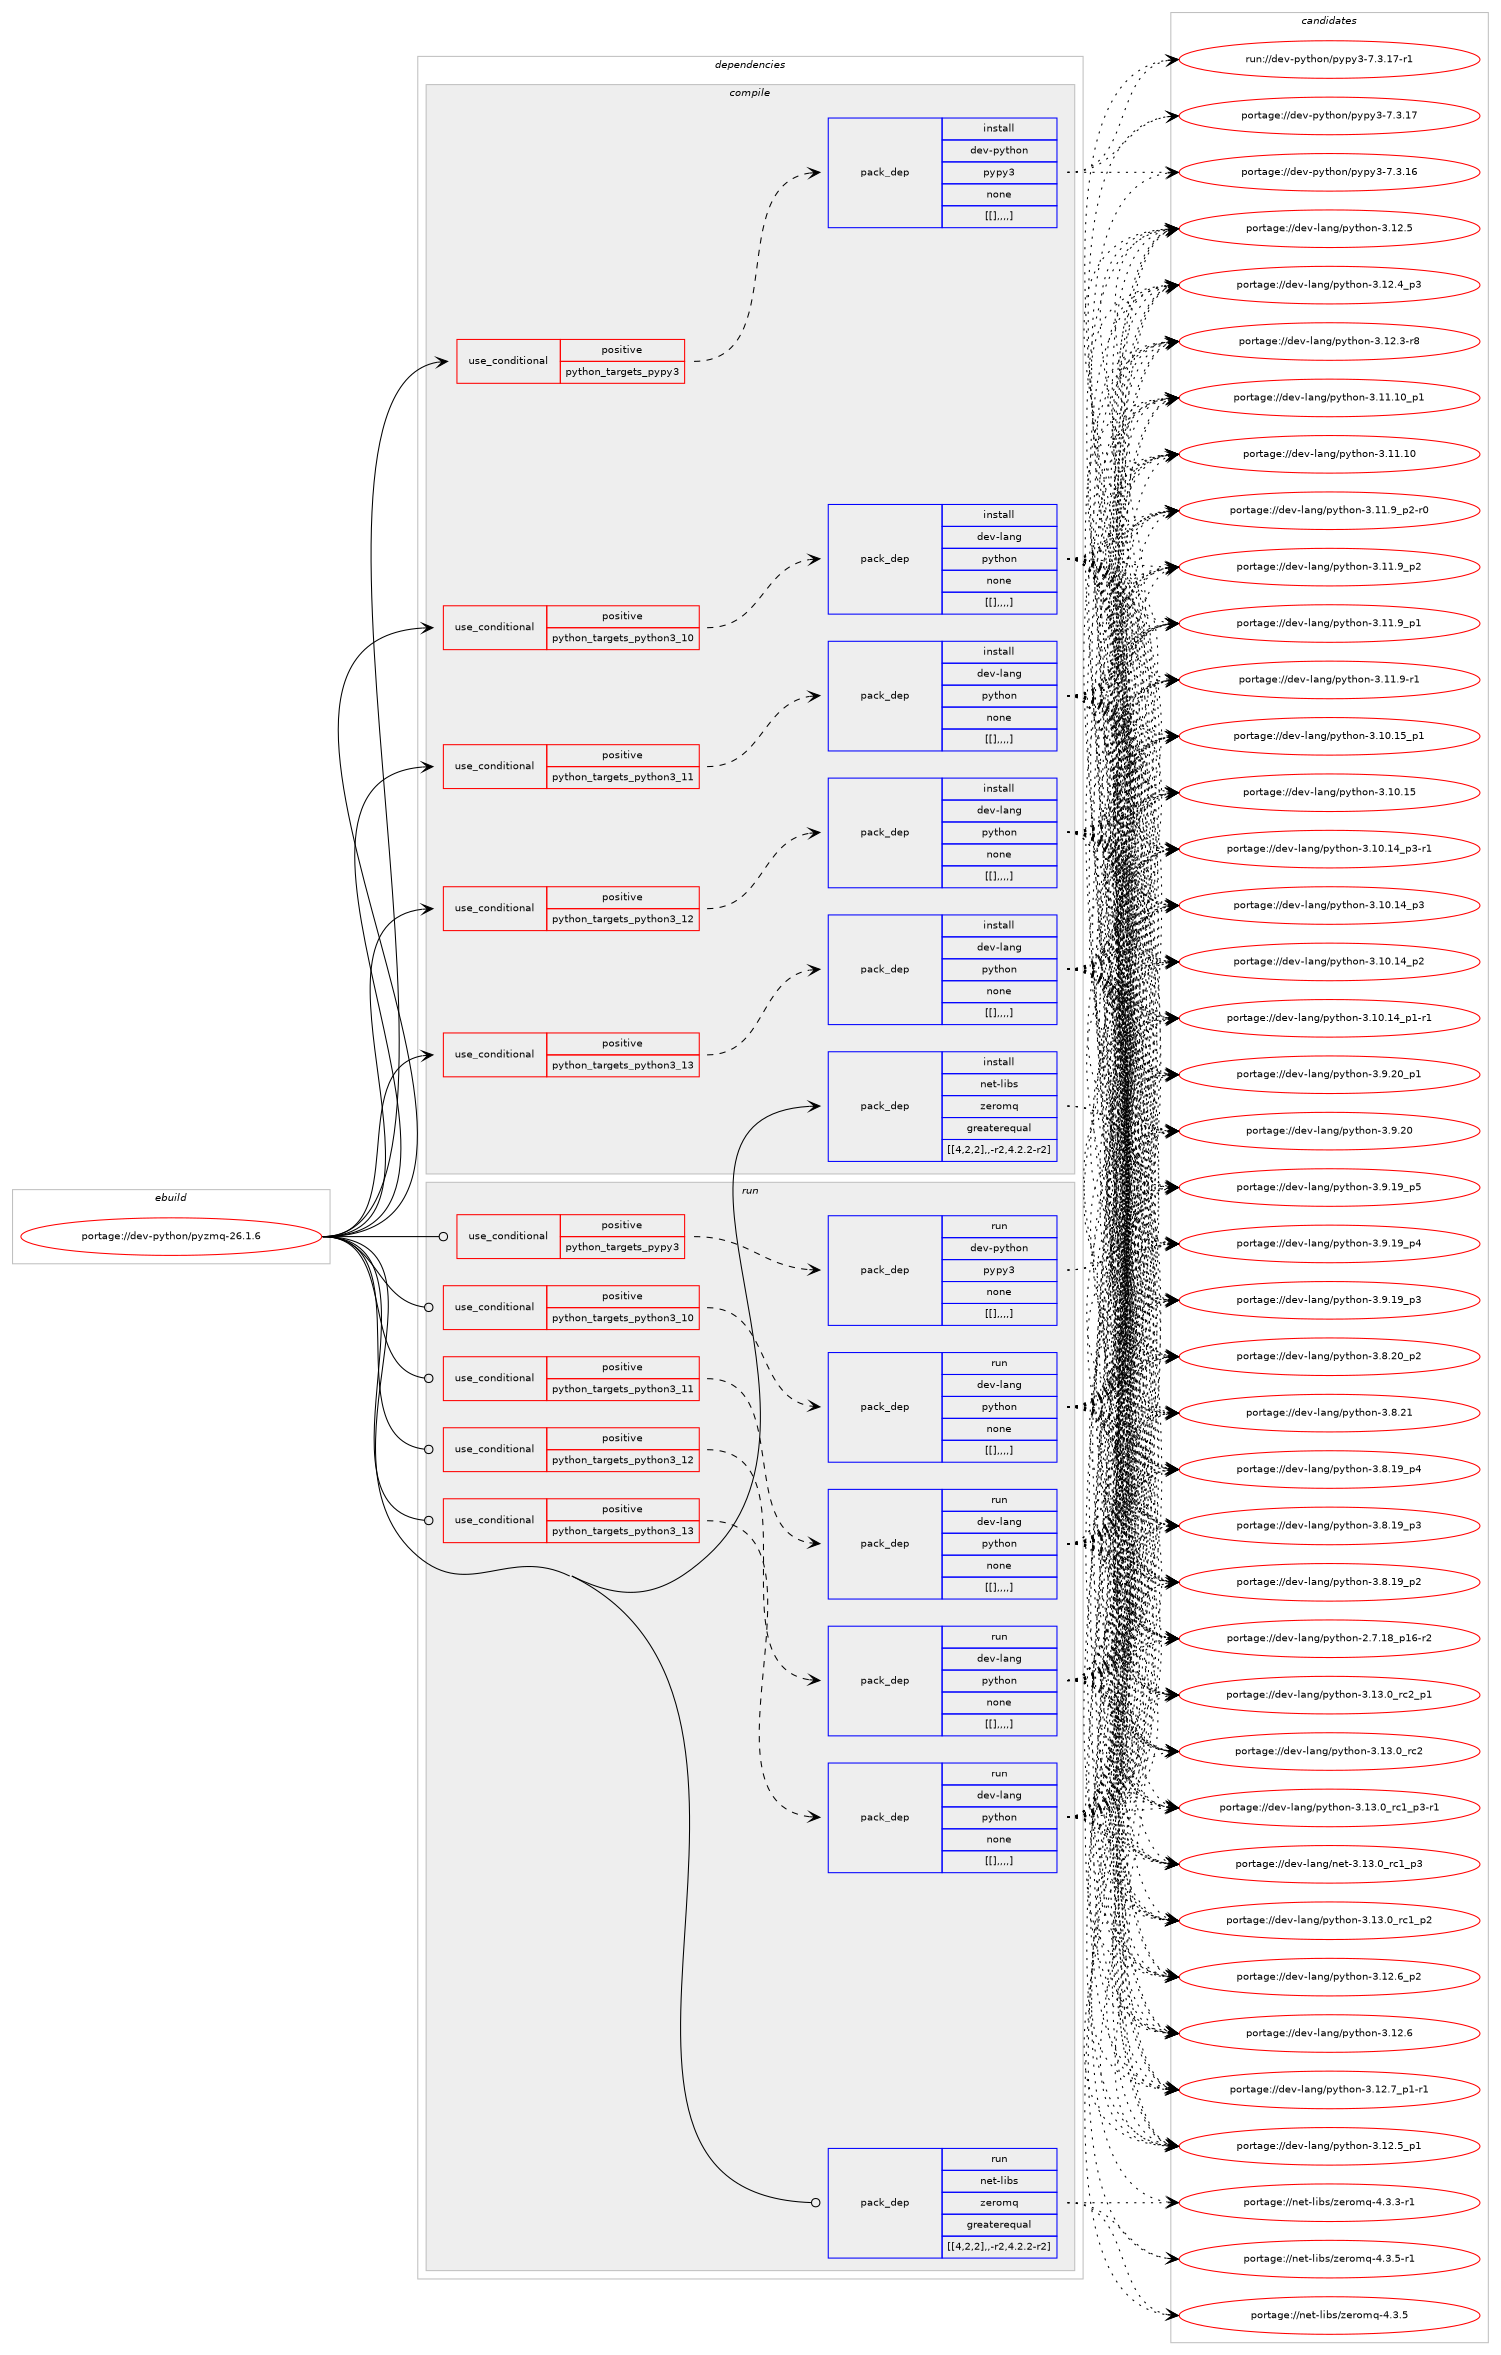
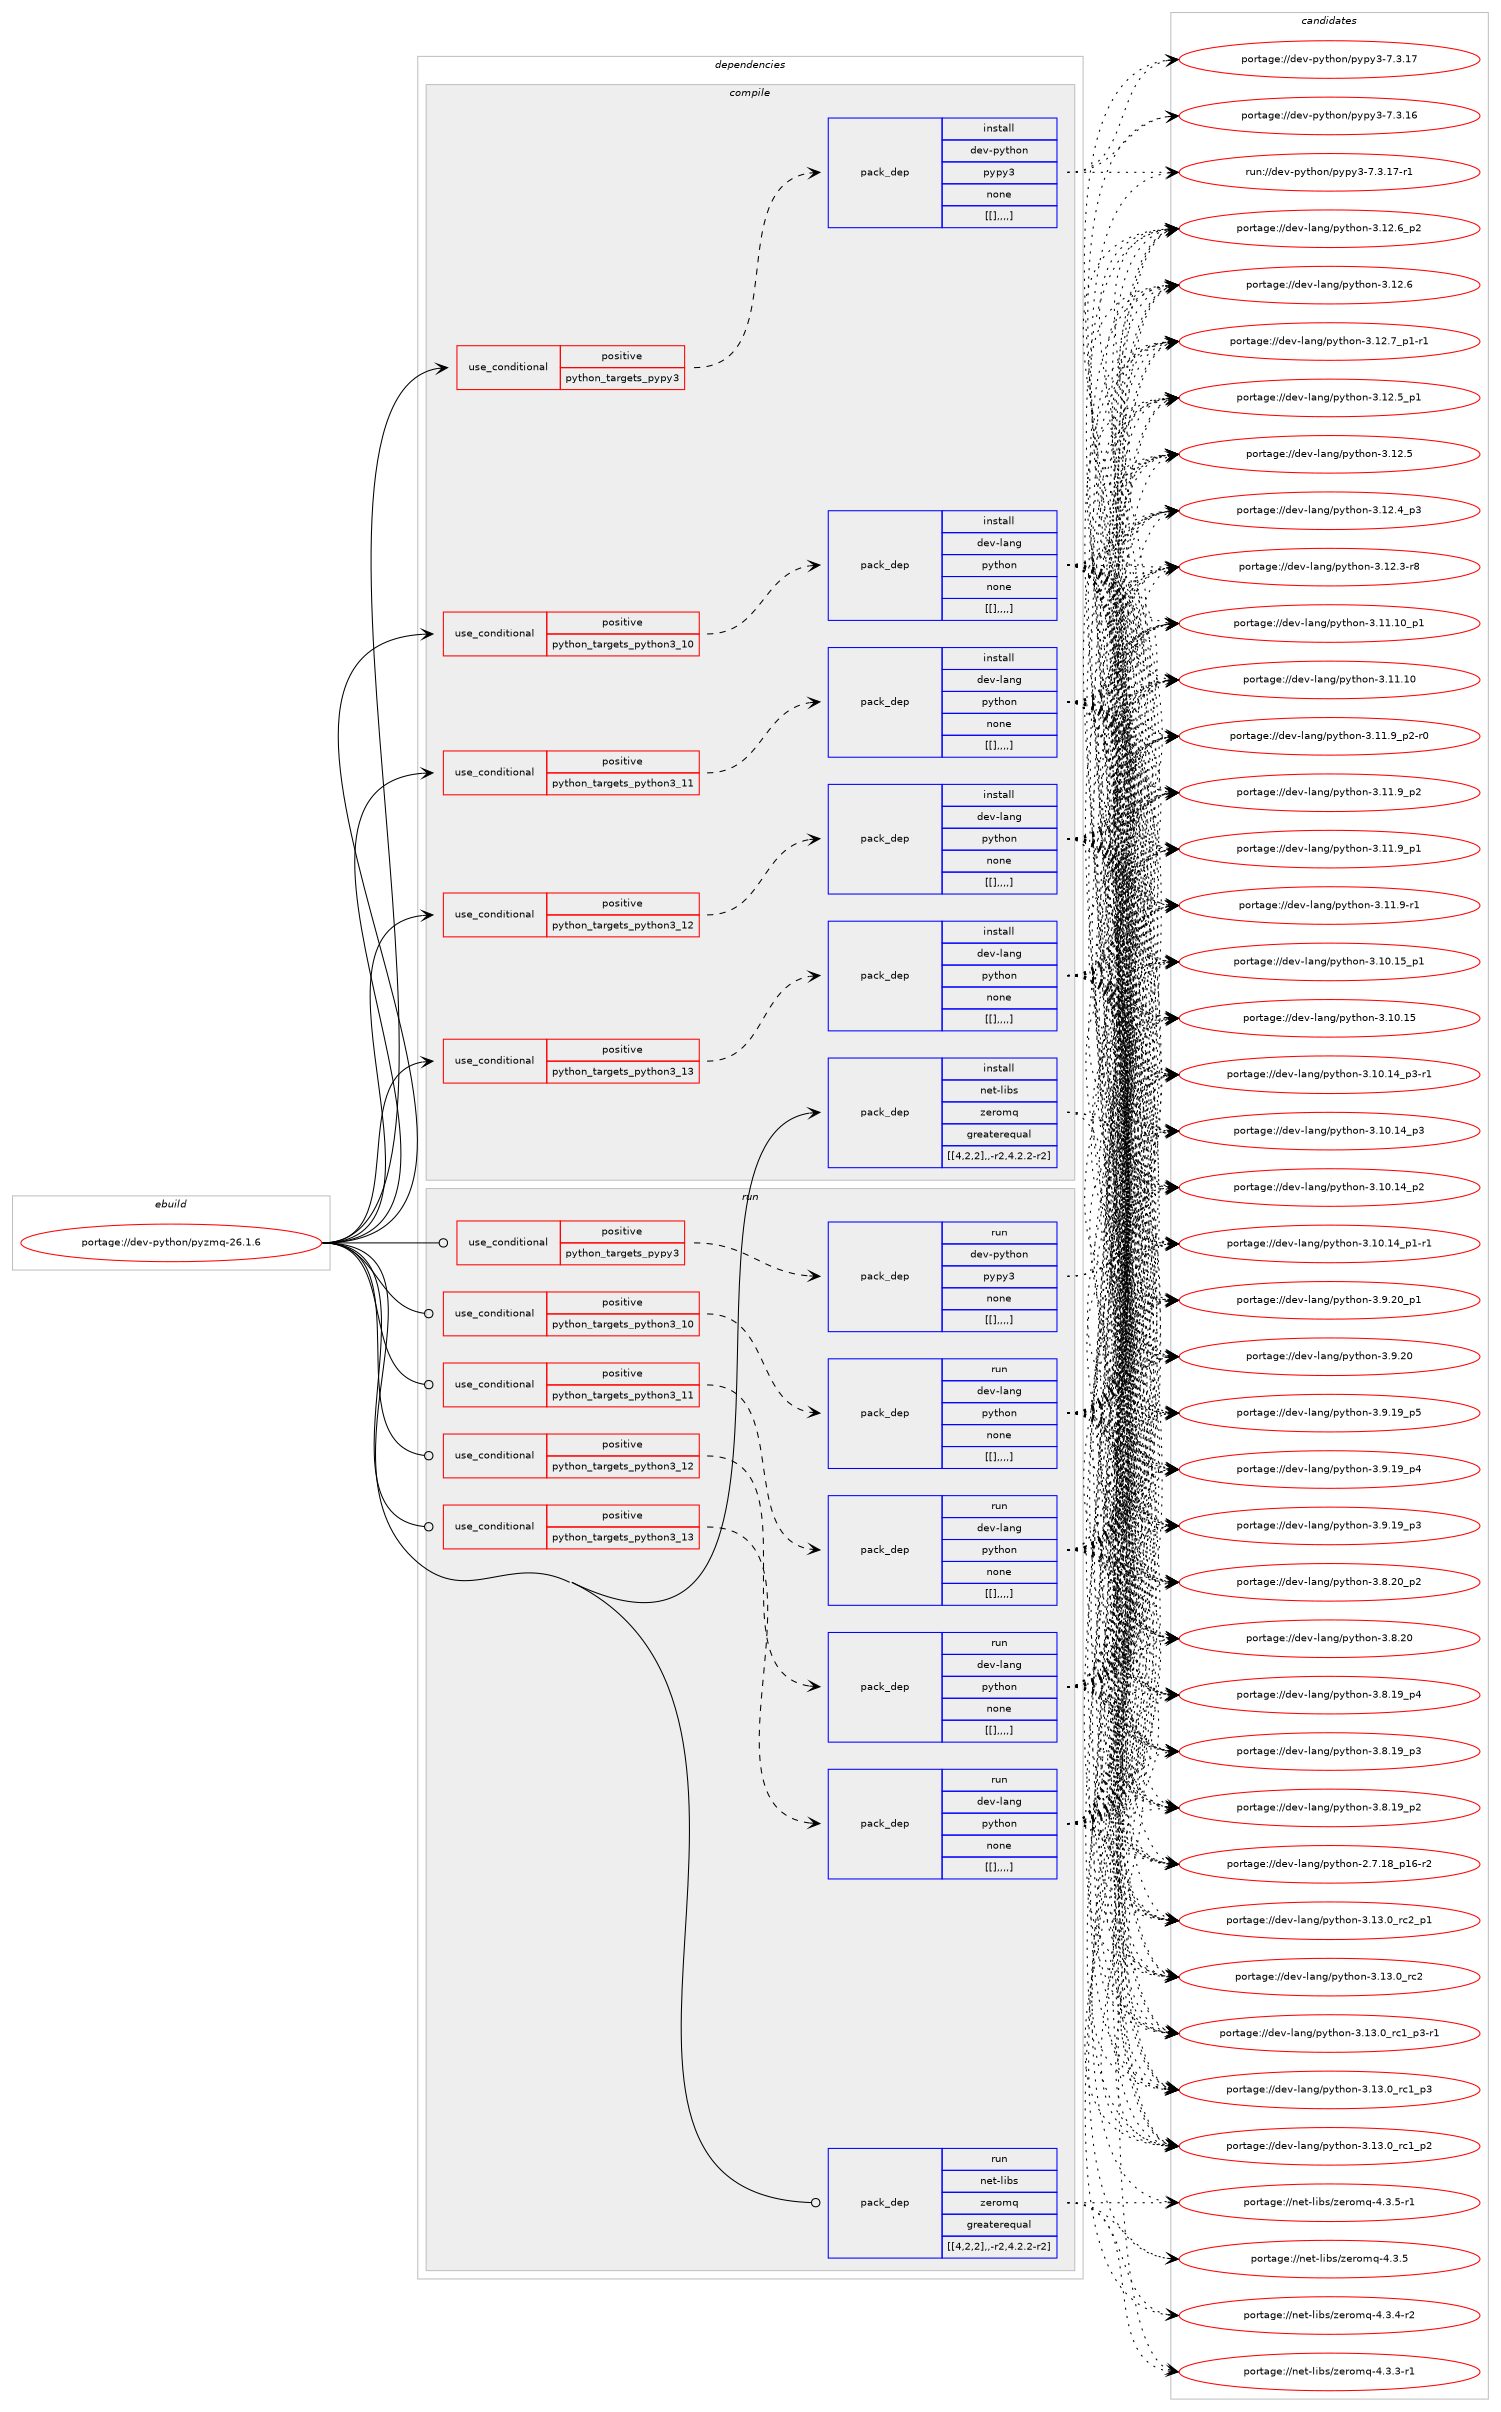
(1330, 1413) -> (1330, 1639)
(1330, 1864) -> (1330, 2090)
none -> (1330, 2316)
